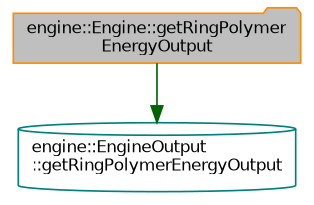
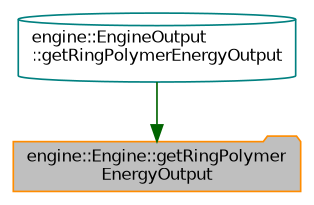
(157, 85) -> (157, 103)
